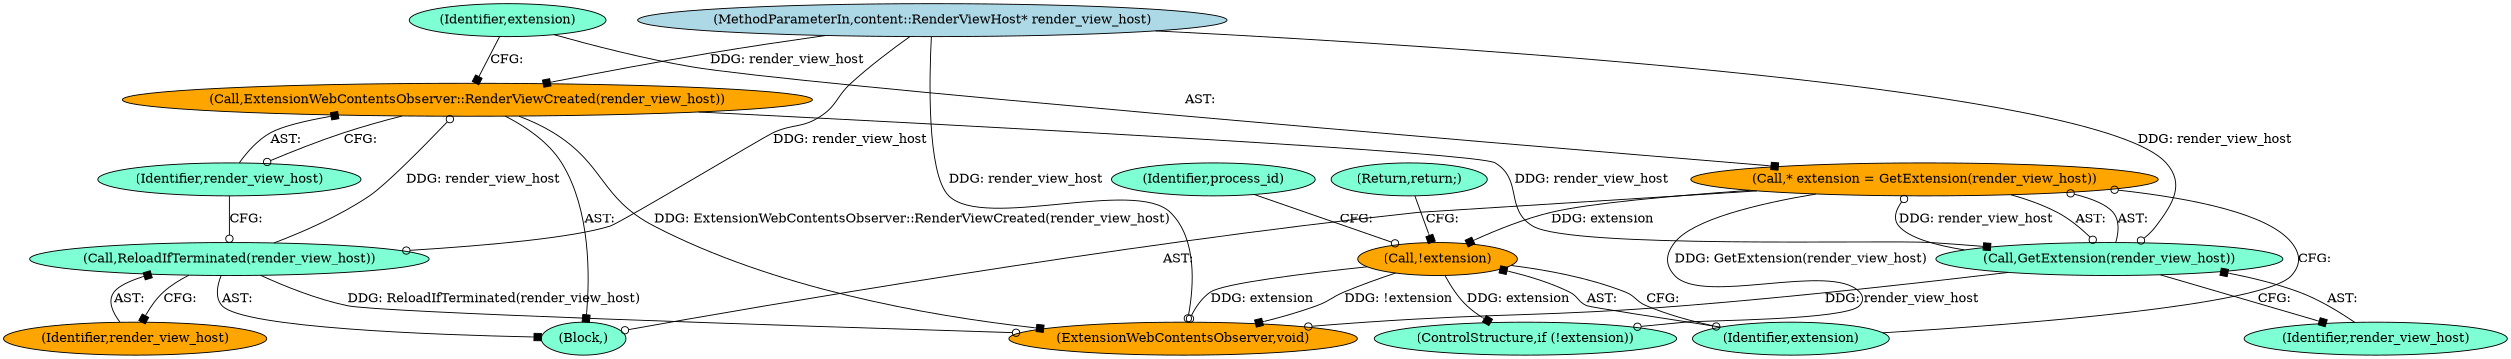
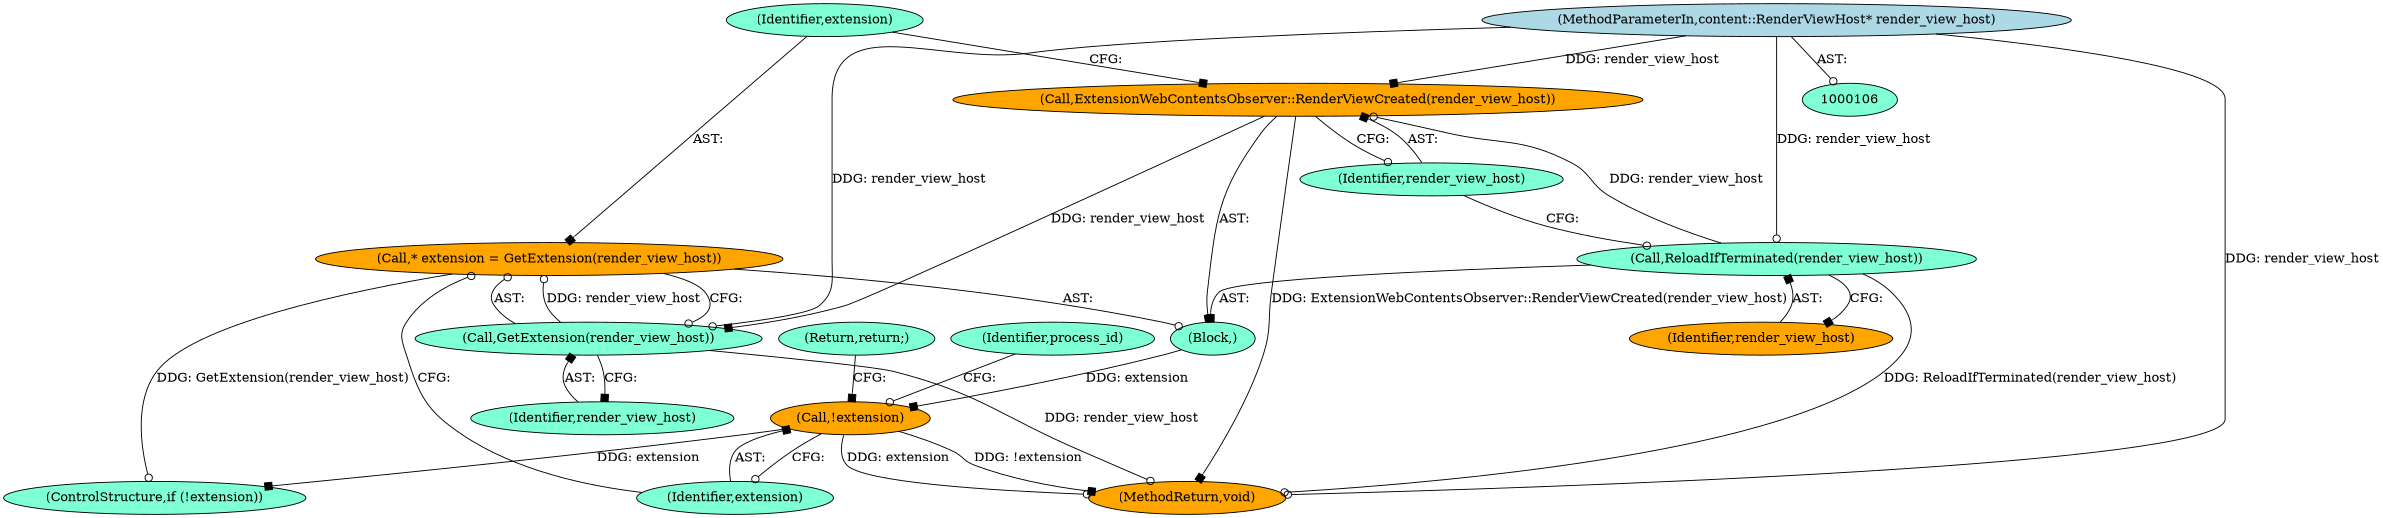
none -> (1850, 100)
(1568, 209) -> (1051, 381)
(2093, 219) -> (728, 299)
(1183, 339) -> (1187, 498)
